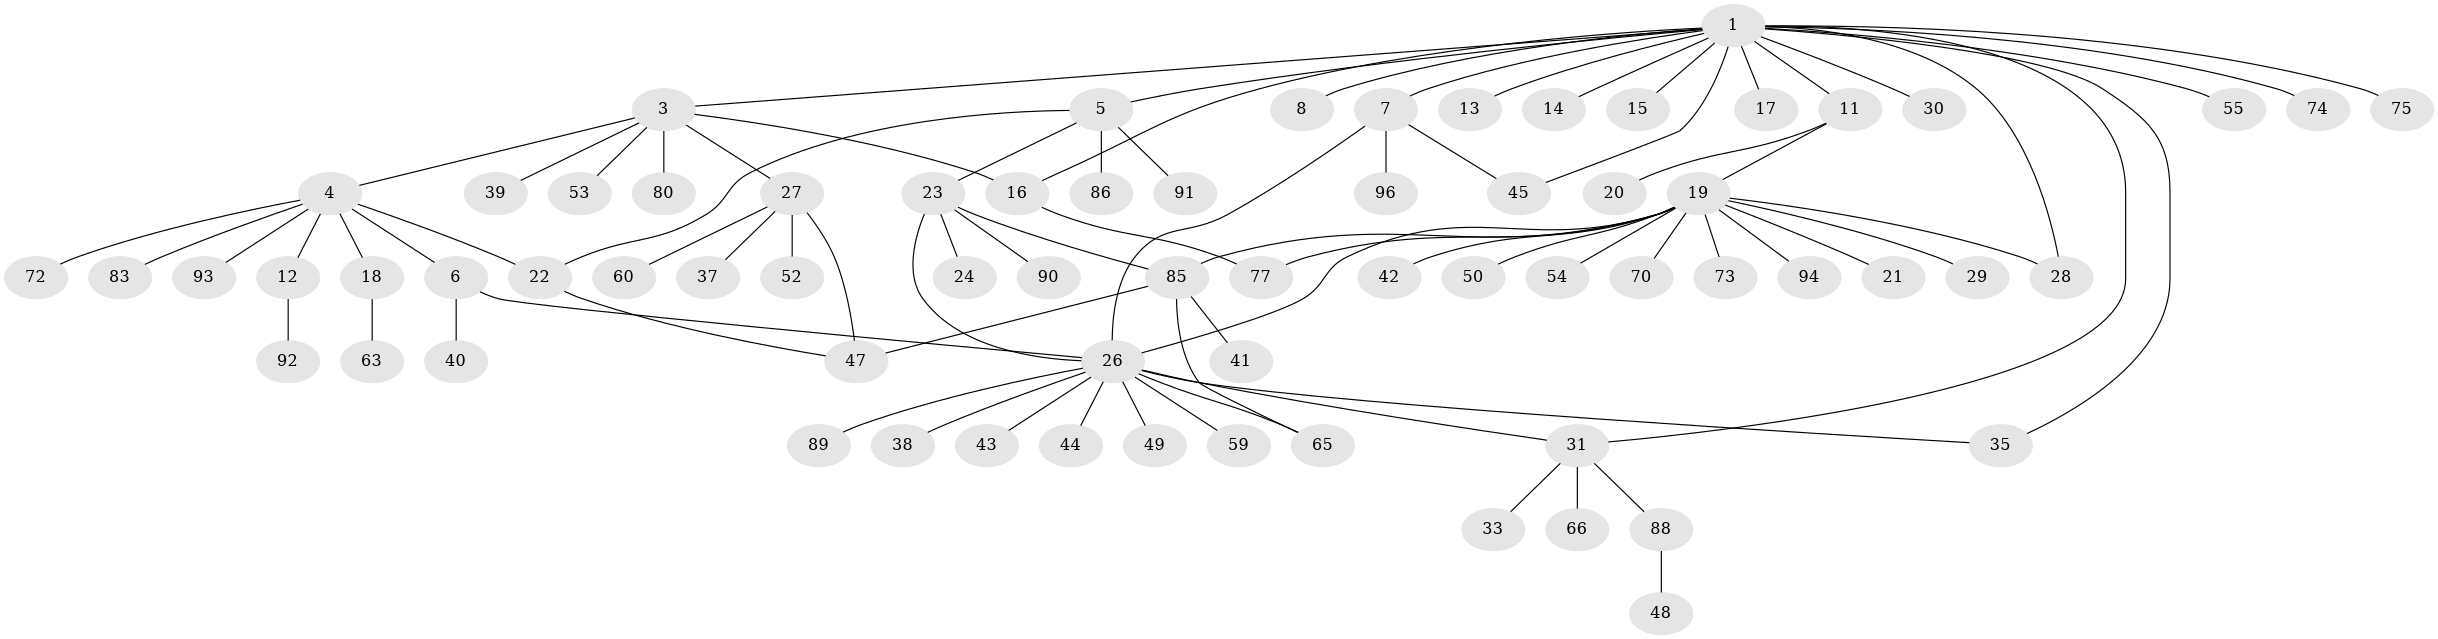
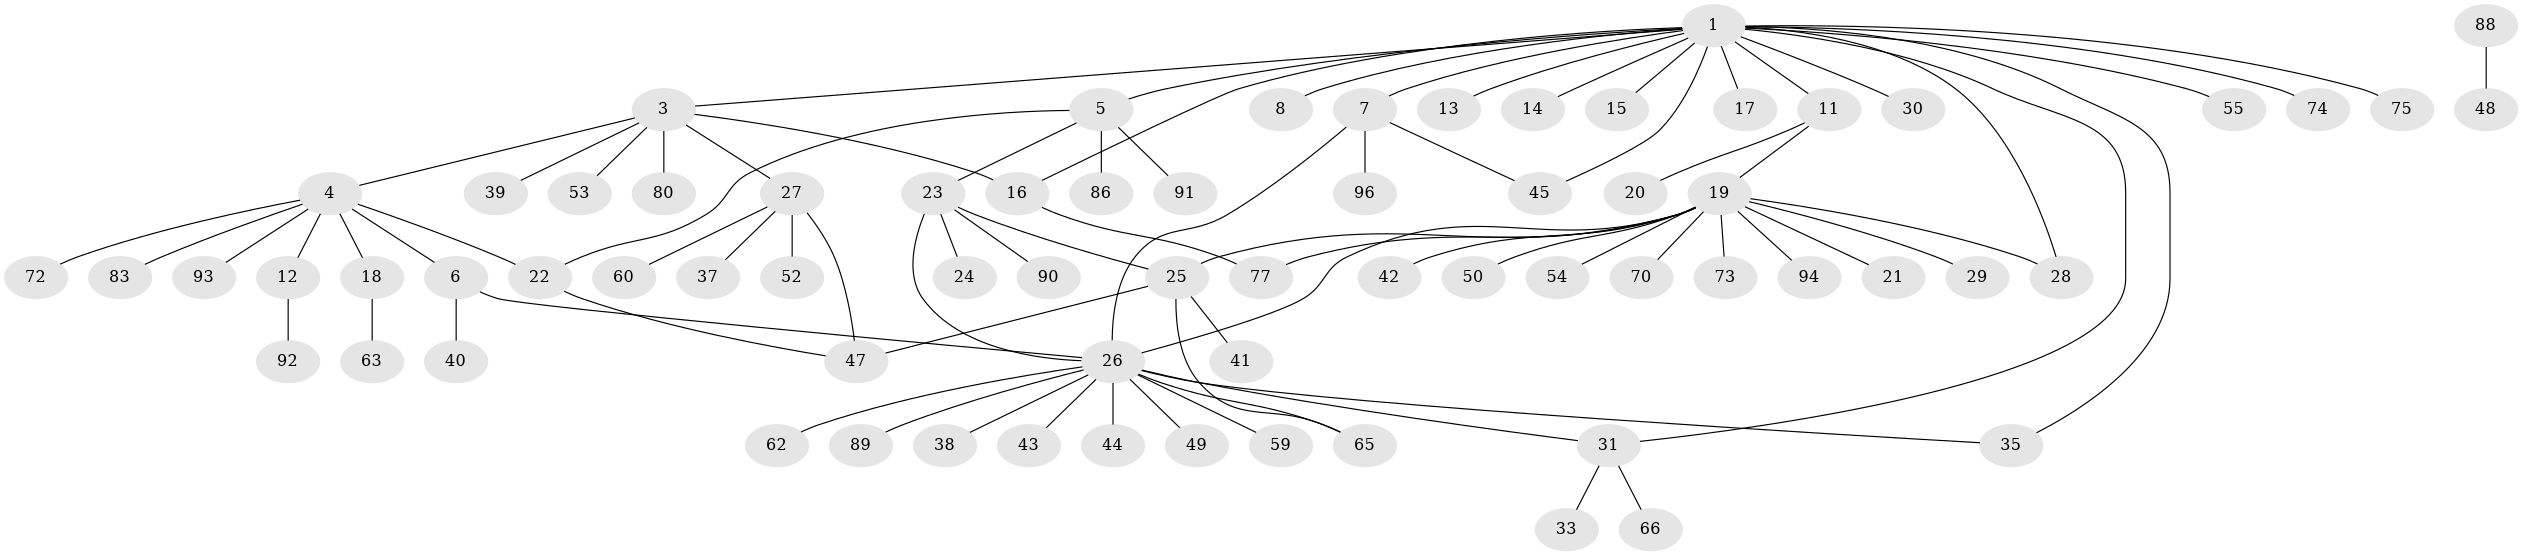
(1177, 278) -> (1177, 278)
none -> (777, 446)
(1619, 488) -> none
